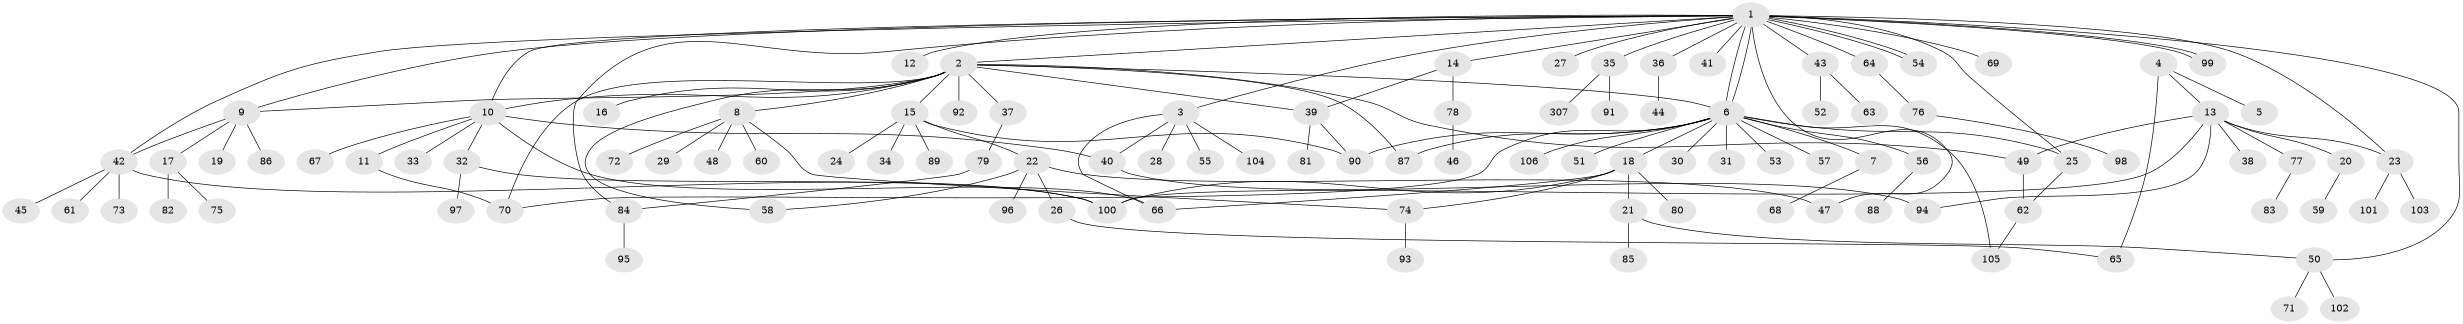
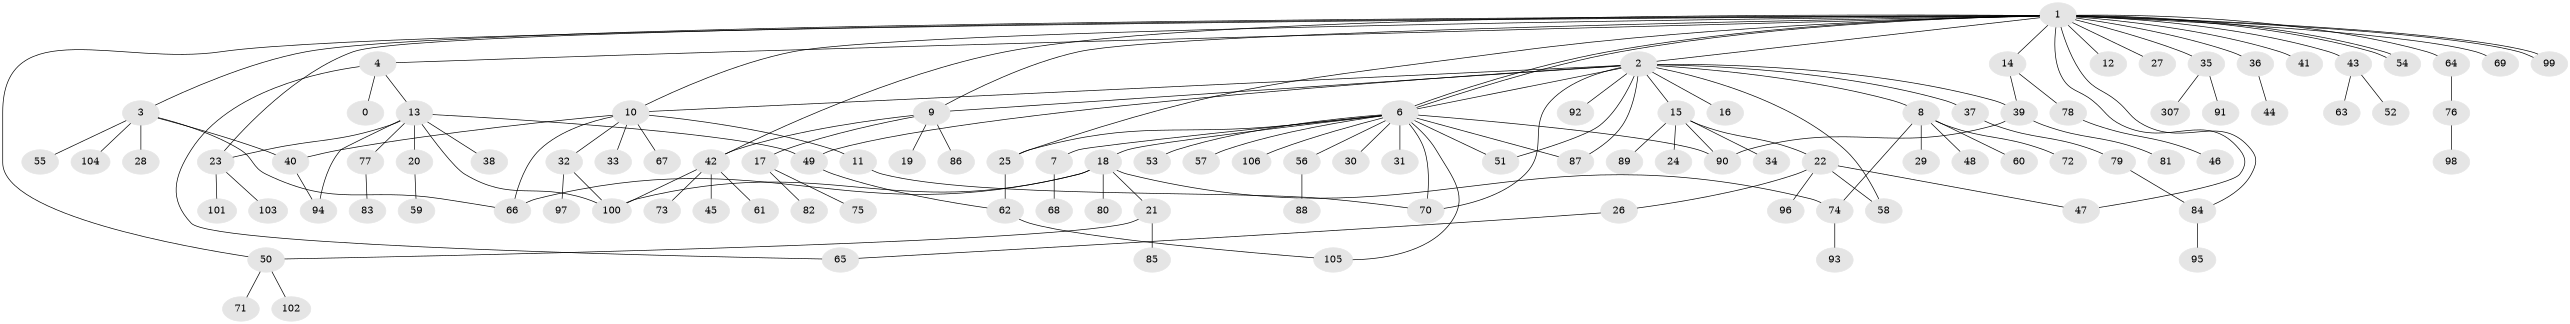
none -> (1012, 44)
(2259, 113) -> (365, 113)
none -> (1581, 135)
